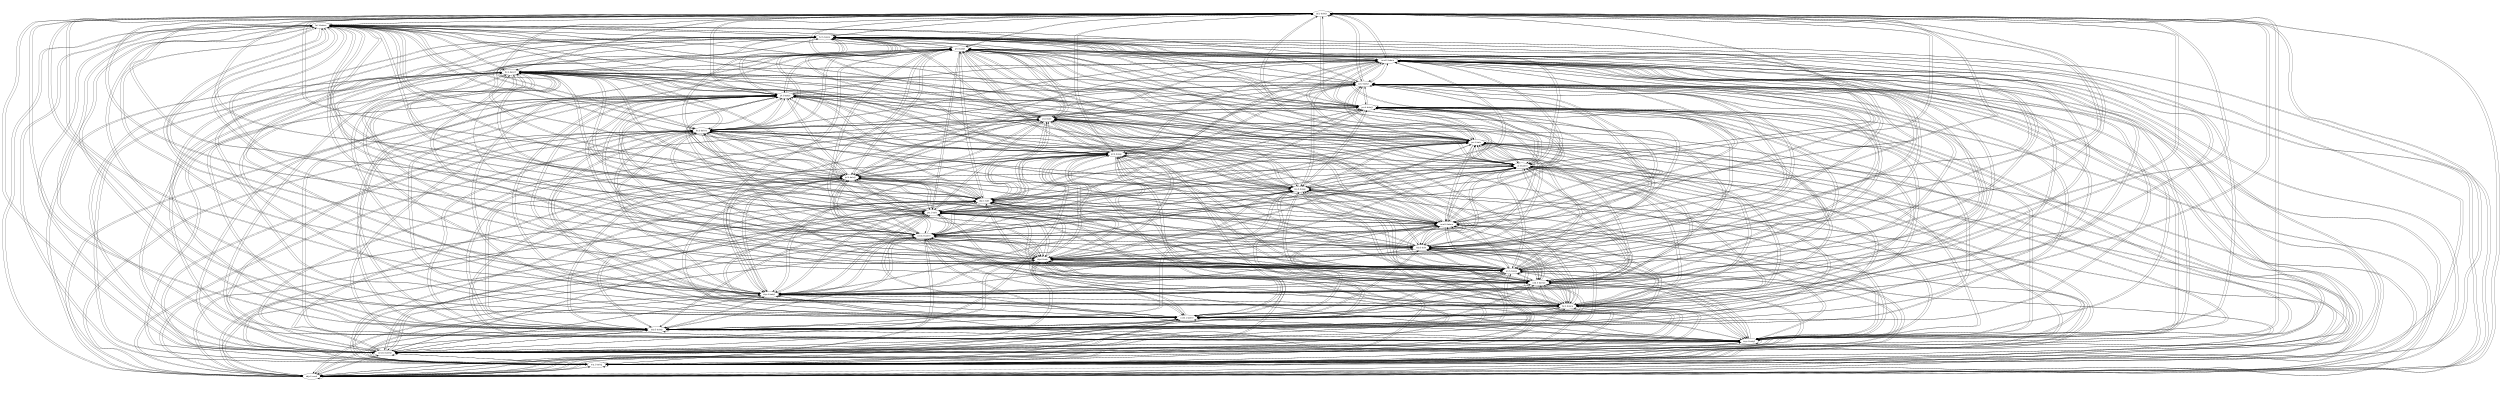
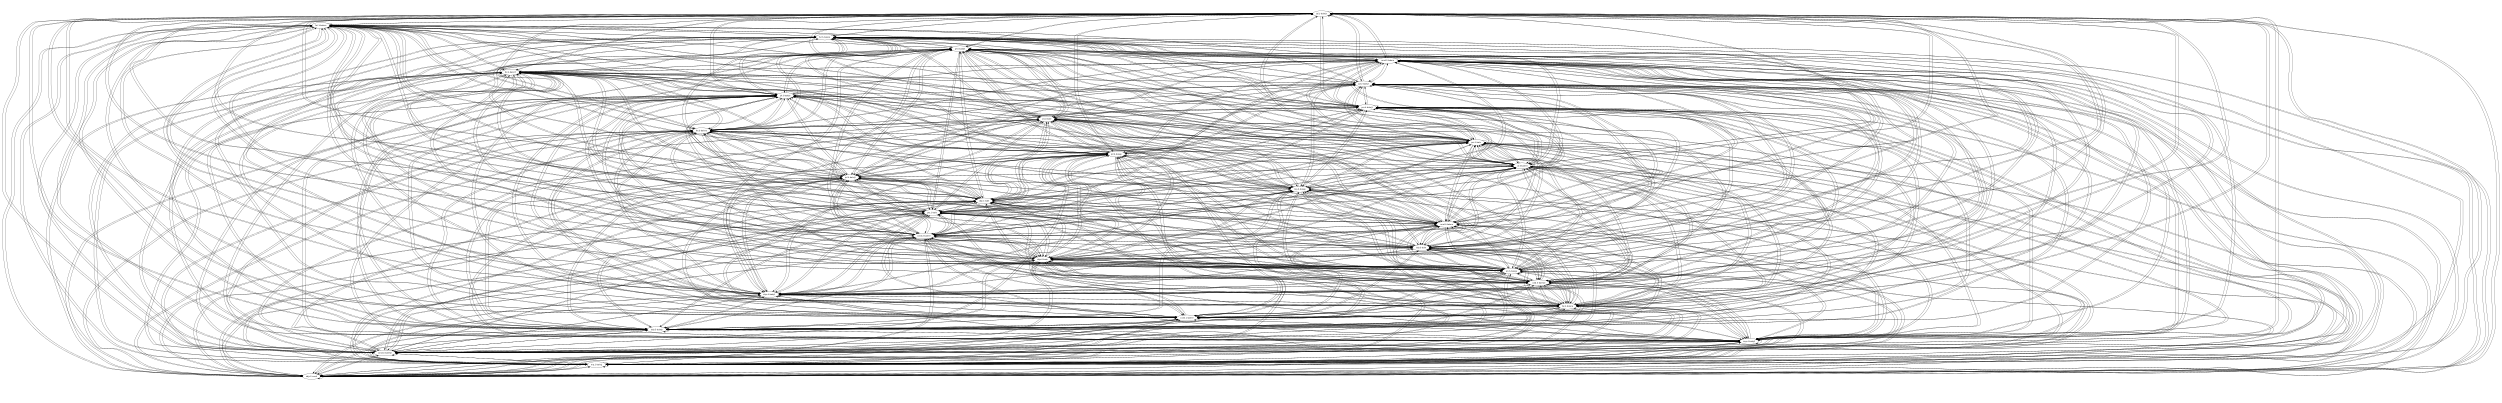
none -> (500, 172)
none -> (1032, 369)
